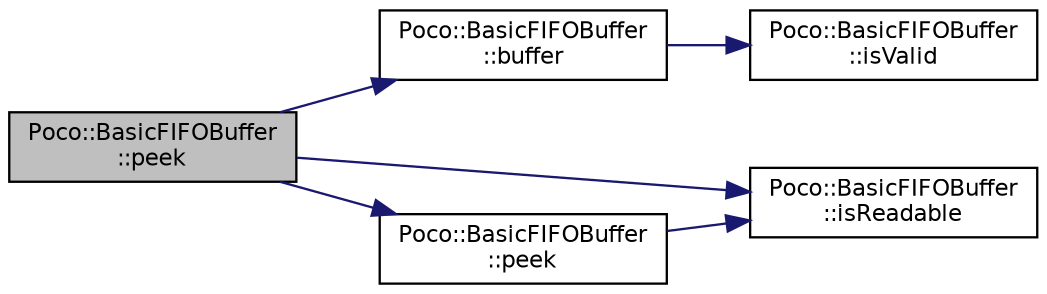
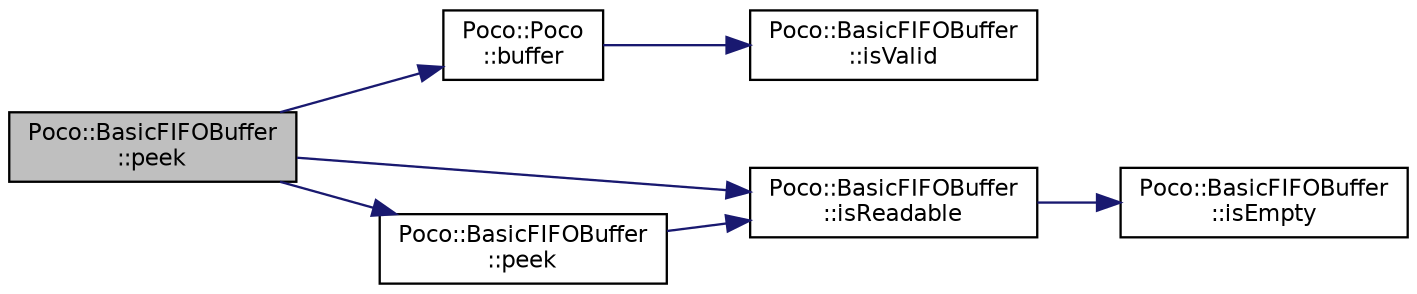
(523, 45) -> (523, 45)
none -> (1264, 203)
